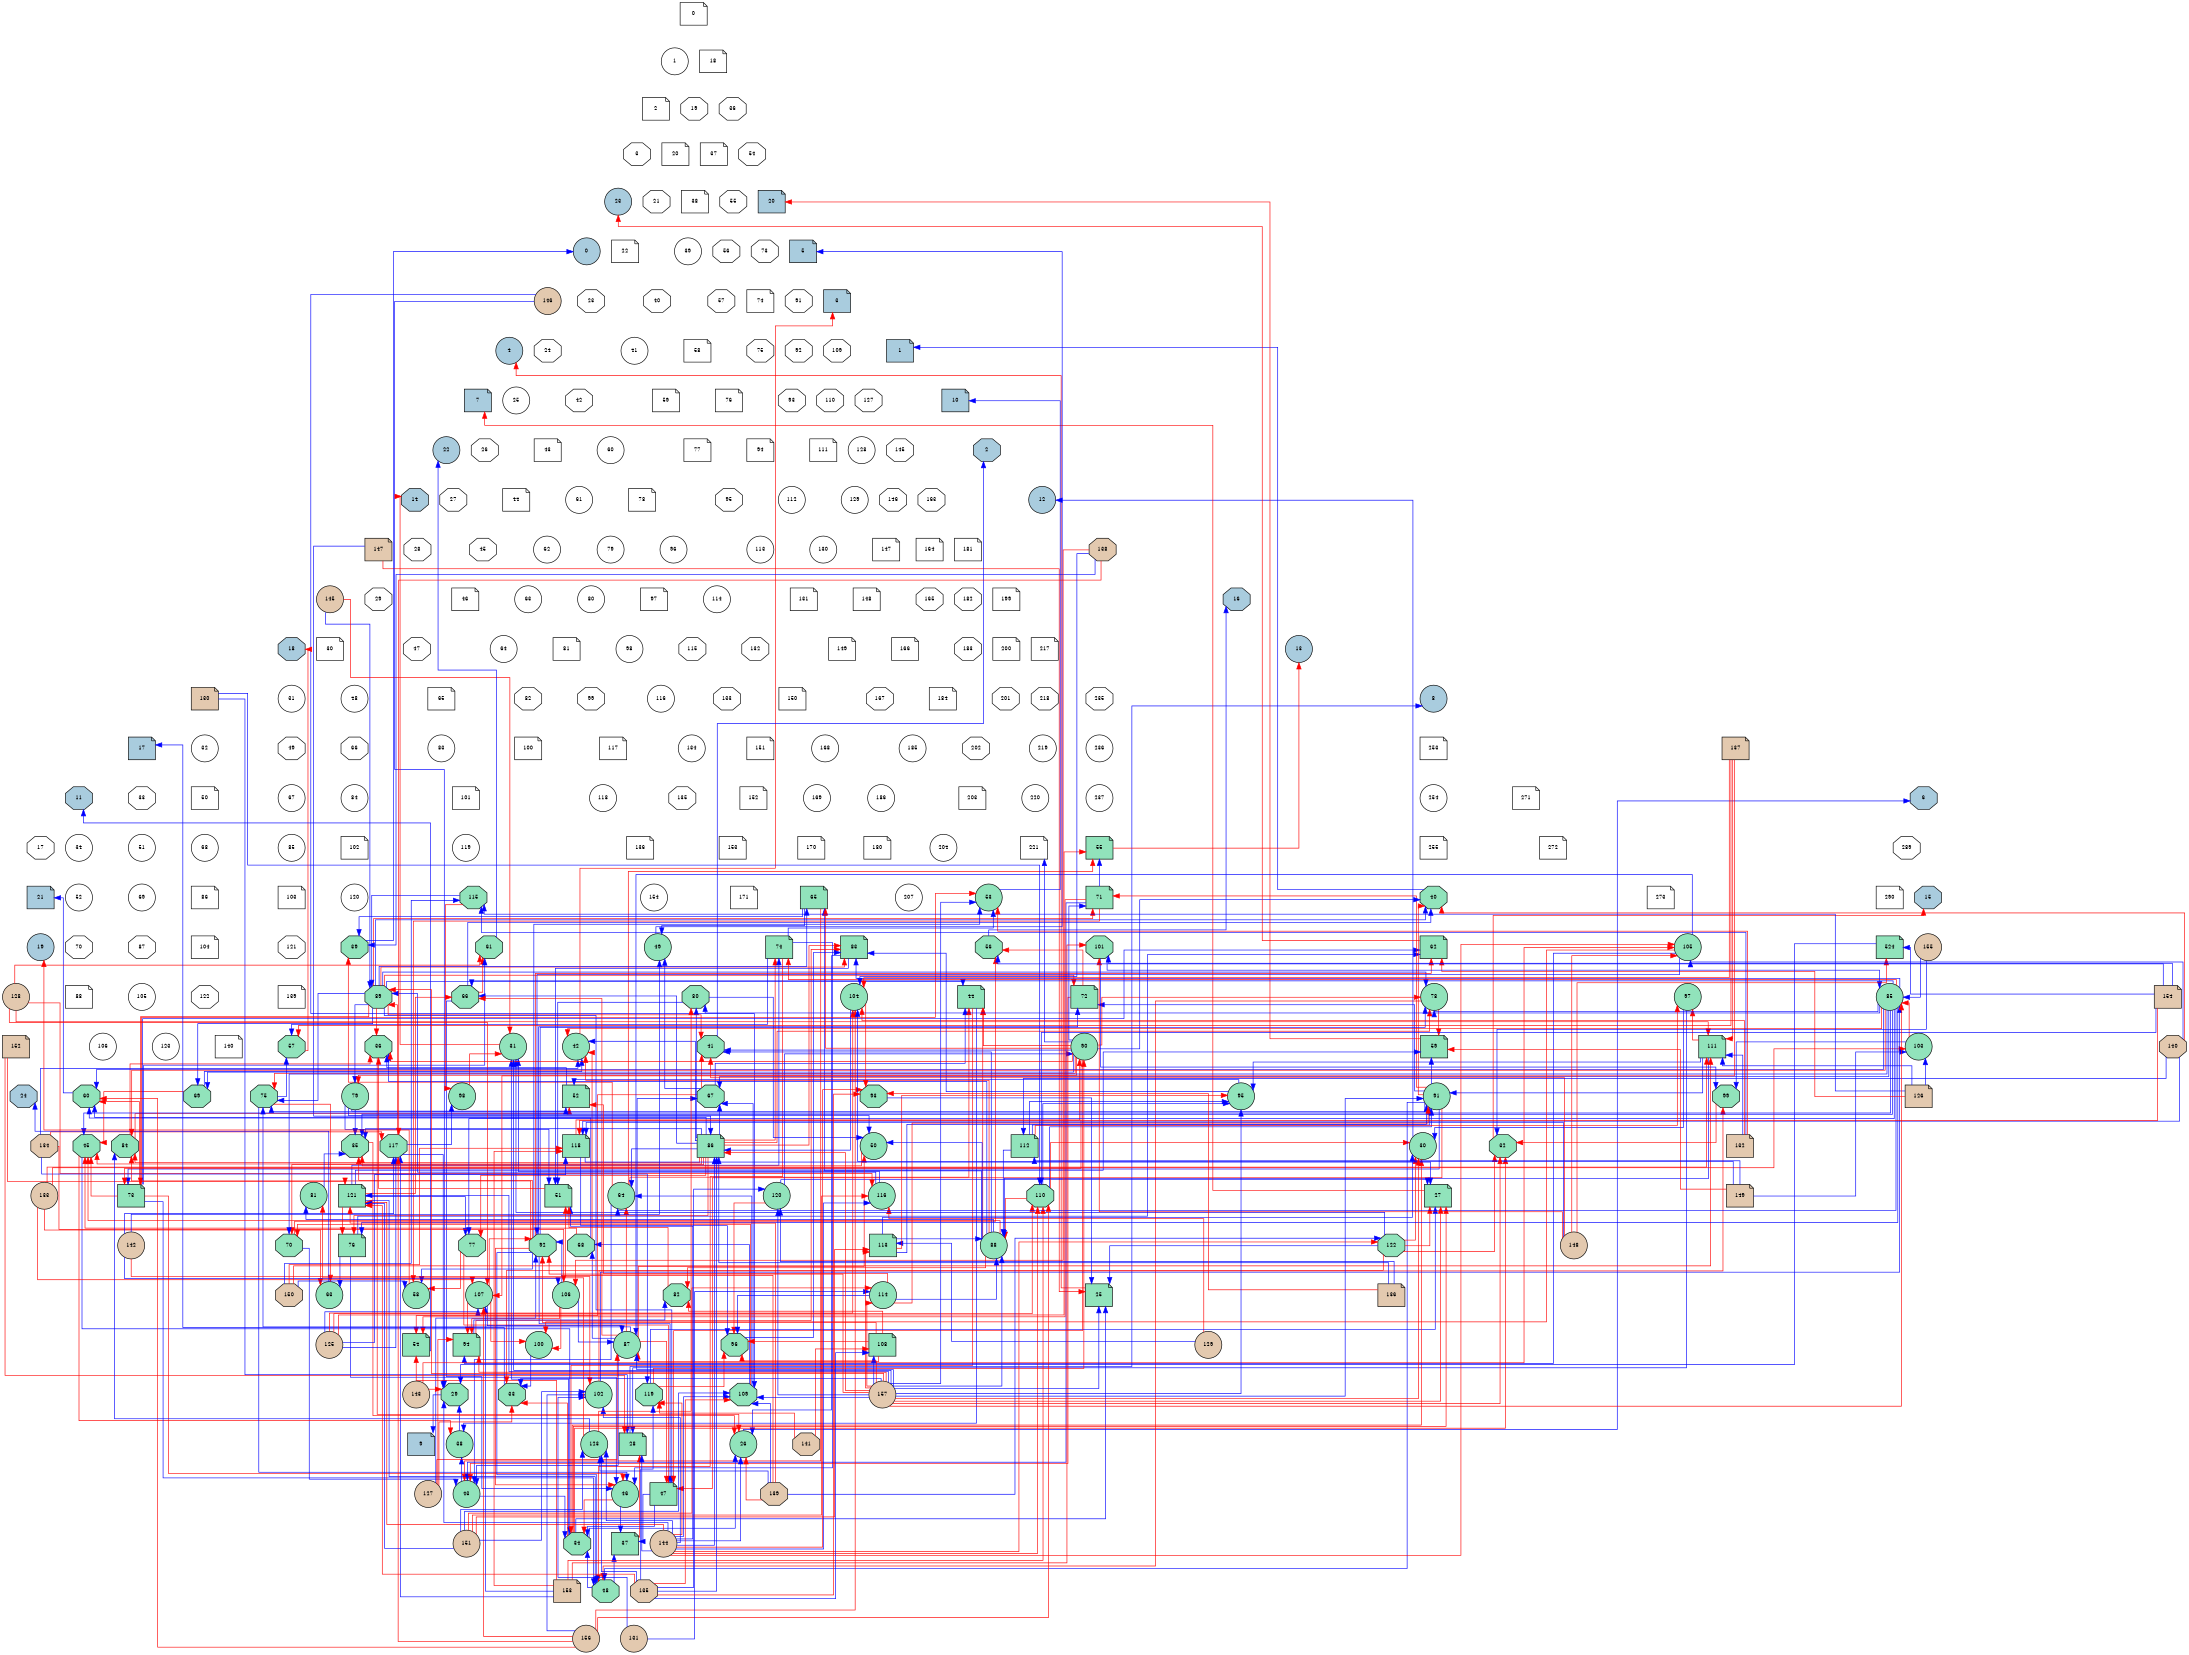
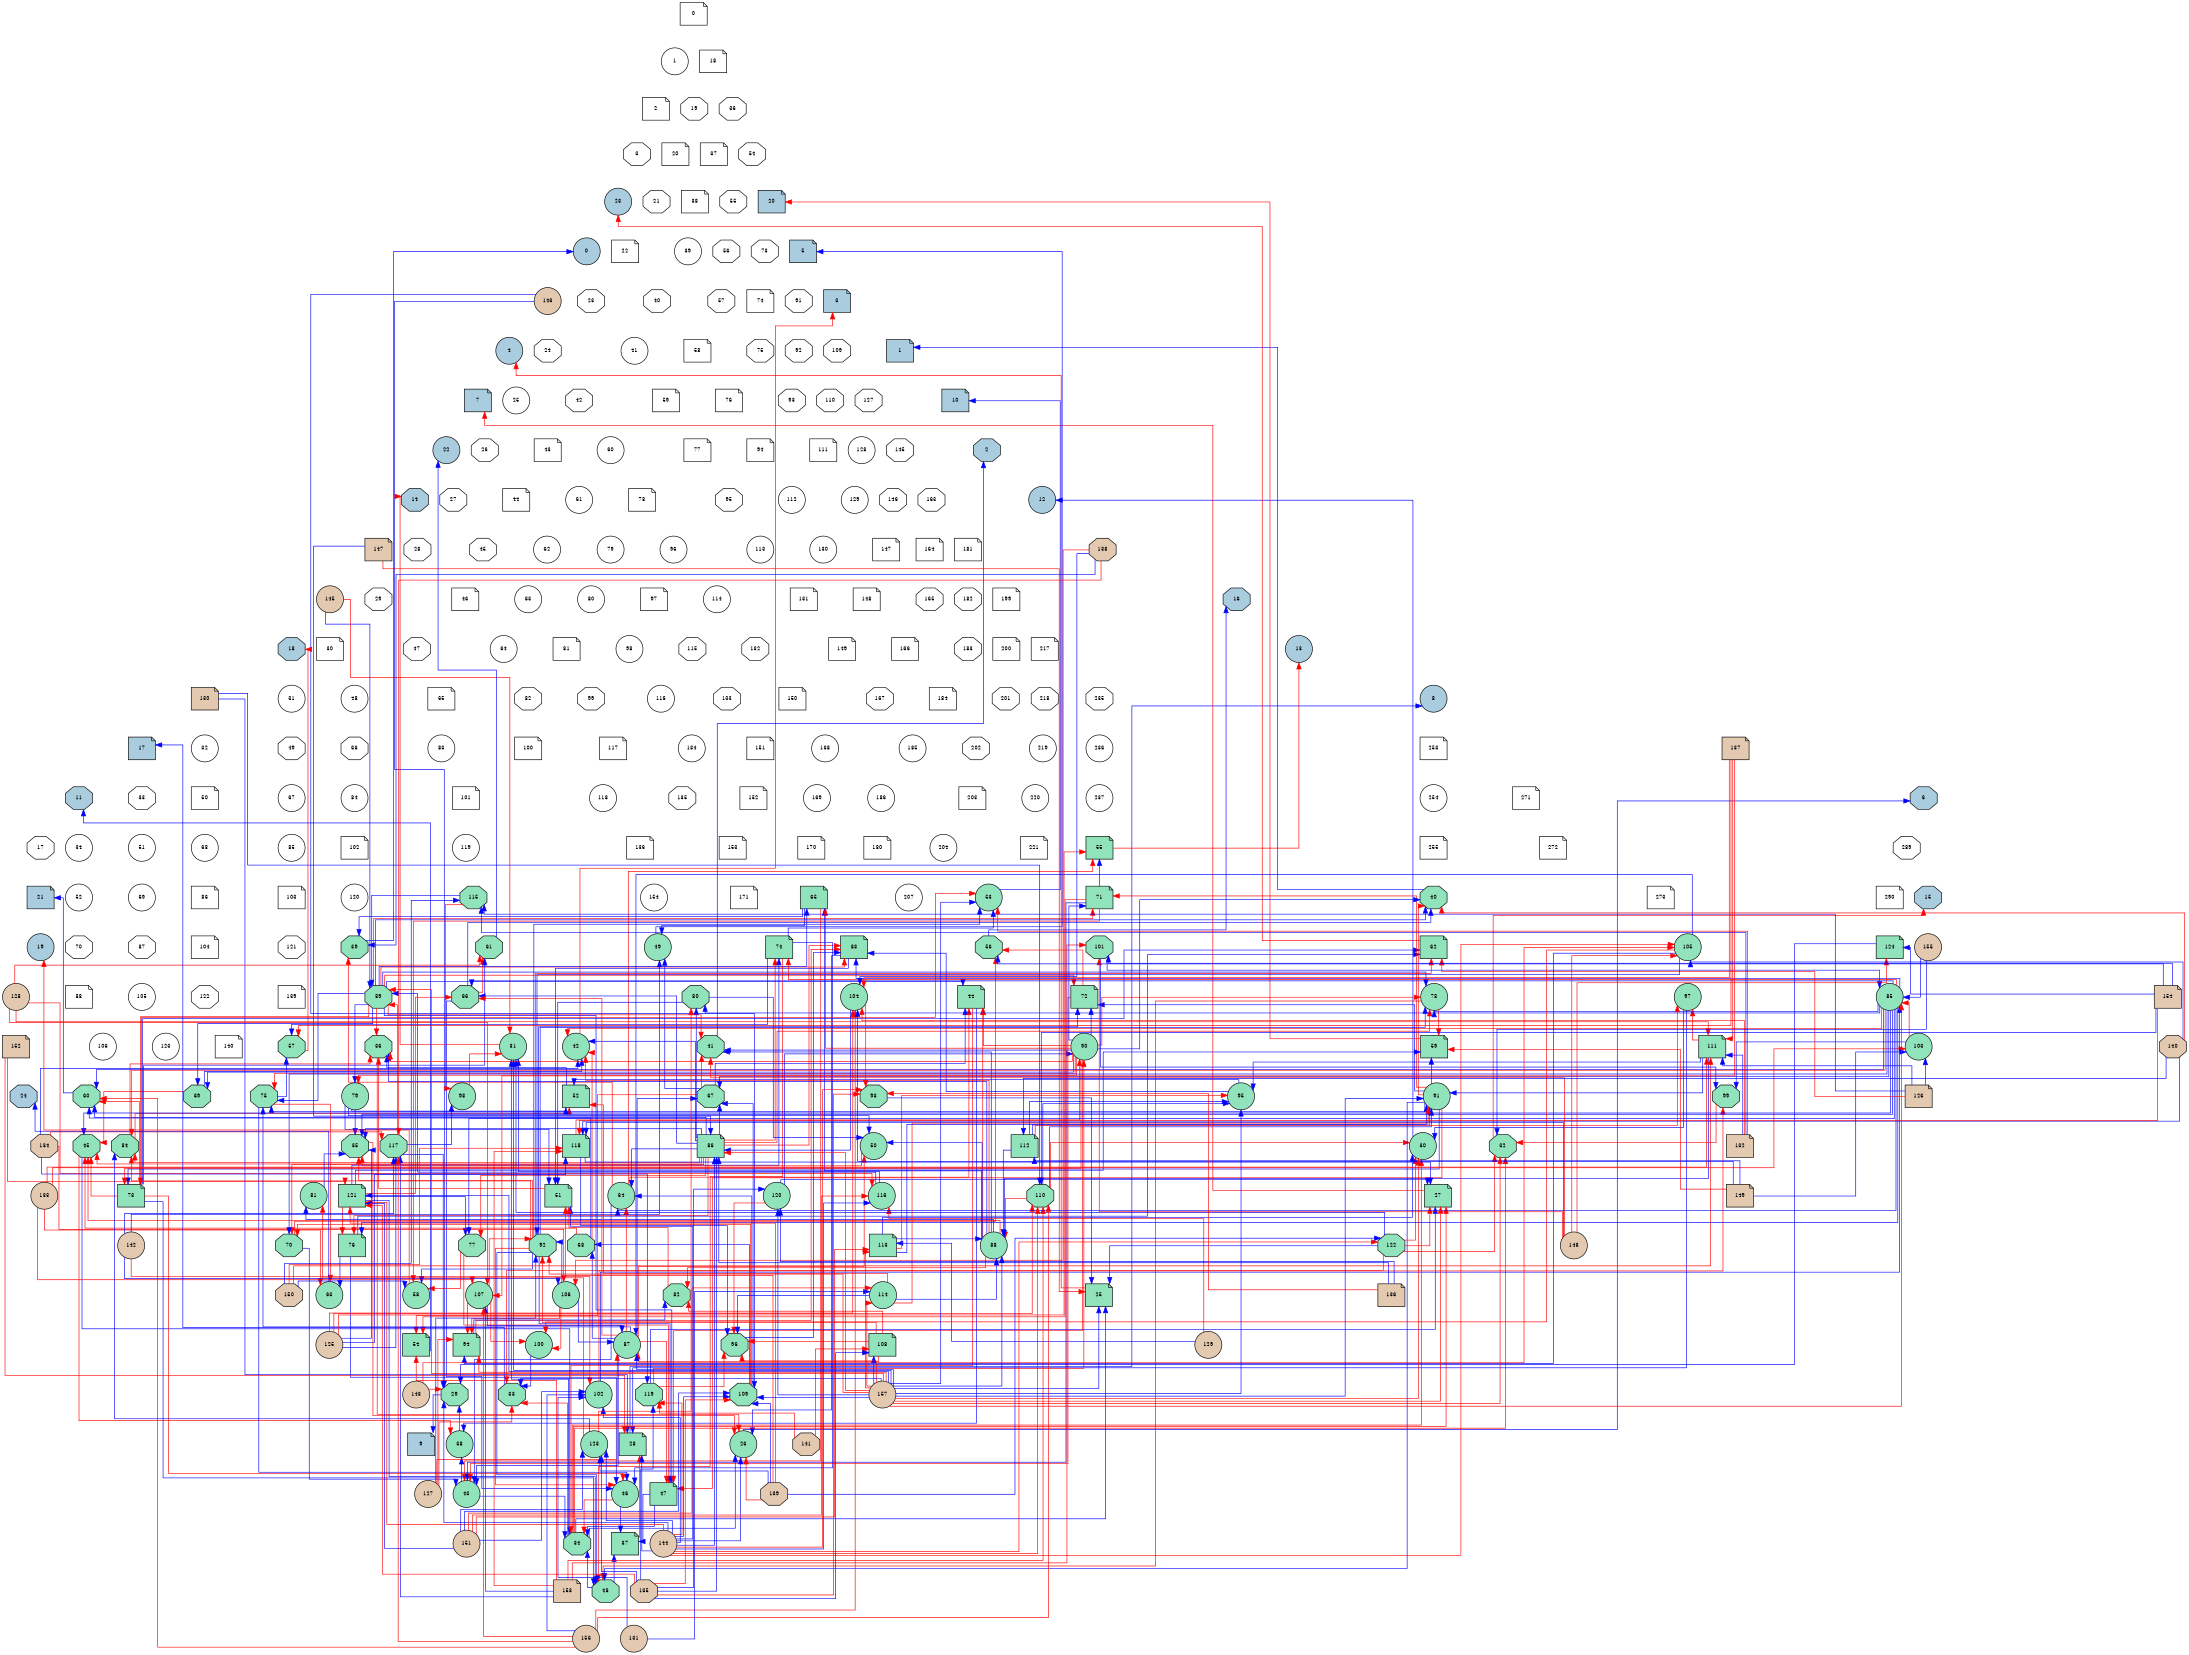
(1890, 947) -> (1890, 947)
(1044, 988) -> (1091, 1025)
(391, 1312) -> (372, 1259)
